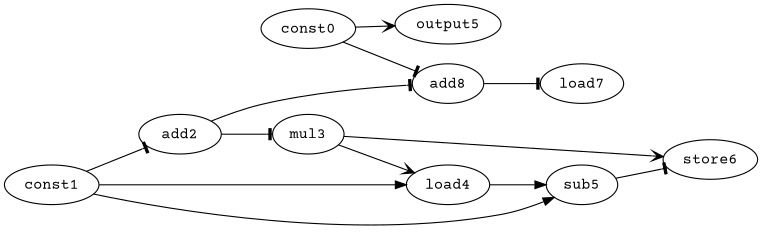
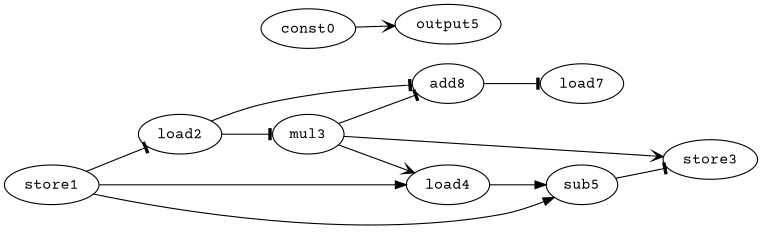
(378, 56) -> (376, 110)
(180, 134) -> (180, 134)
(710, 160) -> (710, 160)
(52, 185) -> (52, 185)
